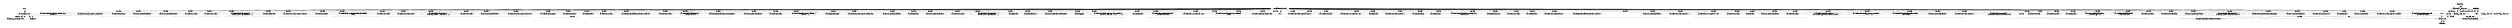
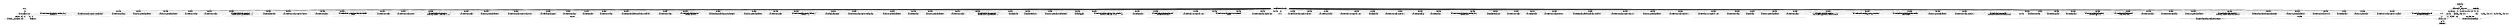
(1300, 14) -> (1300, 14)
none -> (1623, 14)
(2318, 17) -> (2454, 17)
(15, 19) -> (15, 19)
